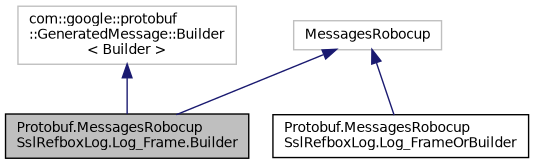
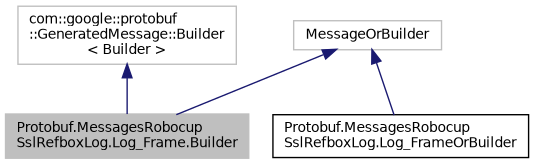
(368, 35) -> (368, 35)
(127, 136) -> (127, 136)
